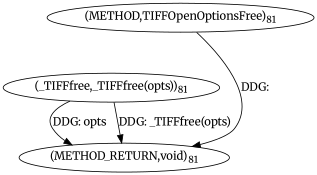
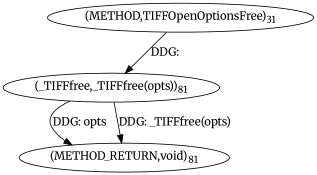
(271, 16) -> (271, 16)
(240, 93) -> (149, 50)
